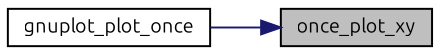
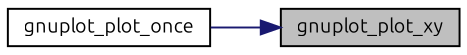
(356, 27) -> (370, 27)
